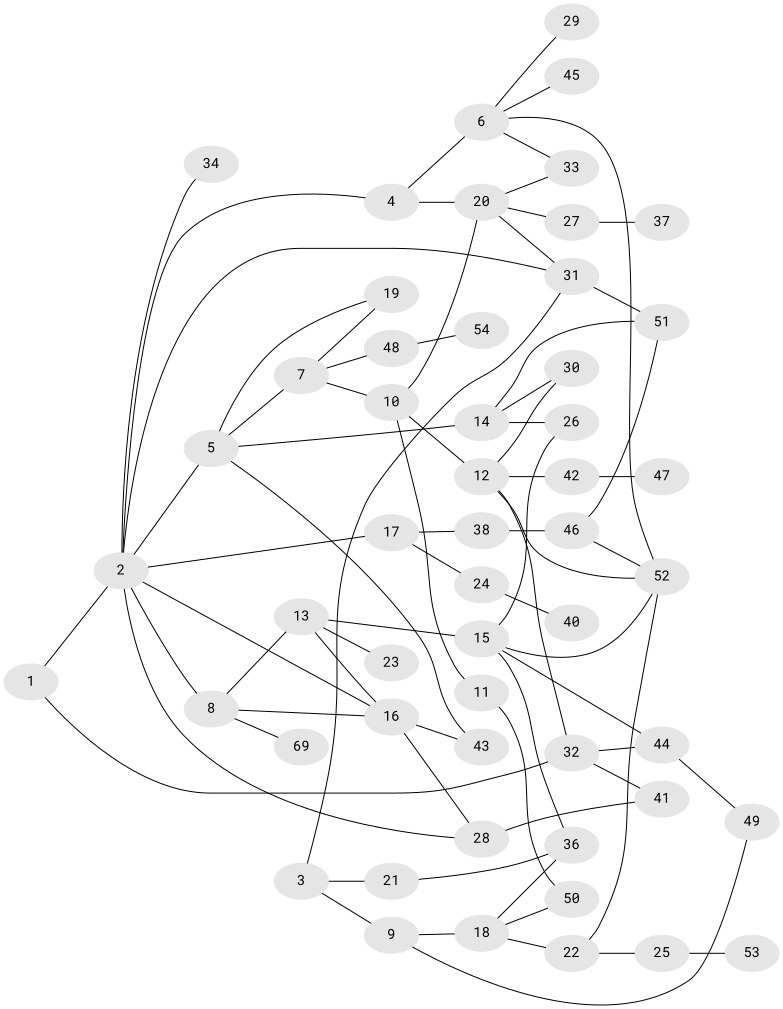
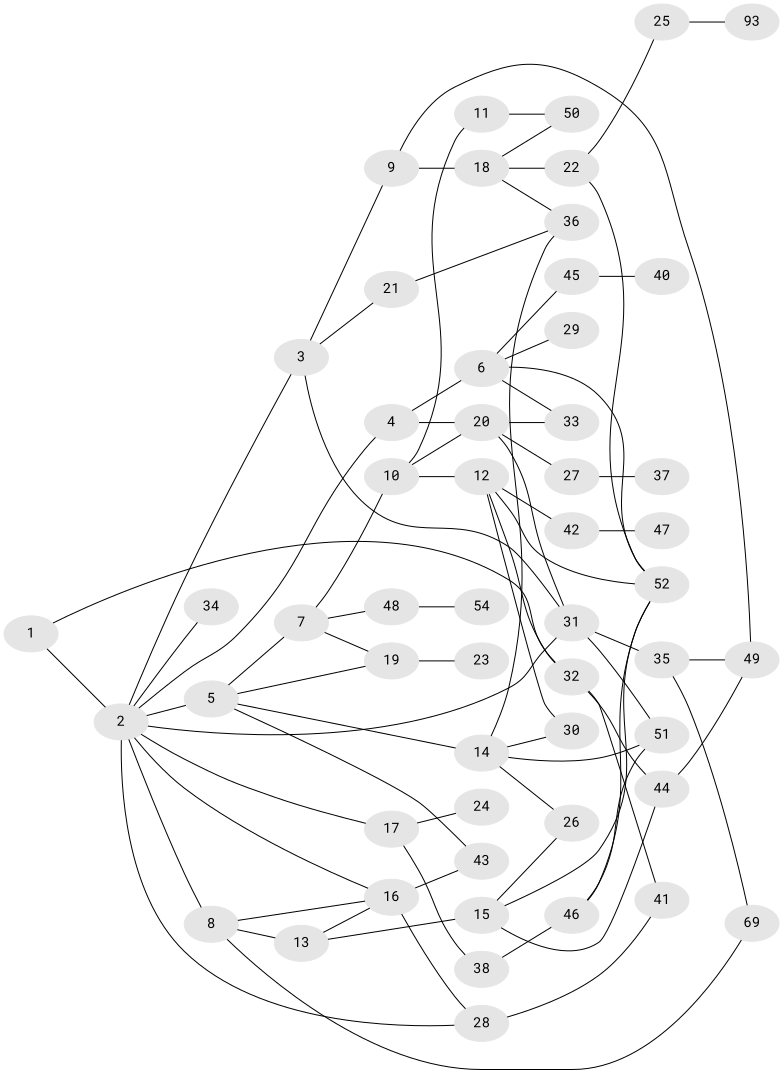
none -> (205, 537)
(527, 604) -> (614, 276)
(347, 640) -> (437, 661)
none -> (662, 660)
(534, 739) -> (516, 484)
(752, 953) -> (752, 22)
